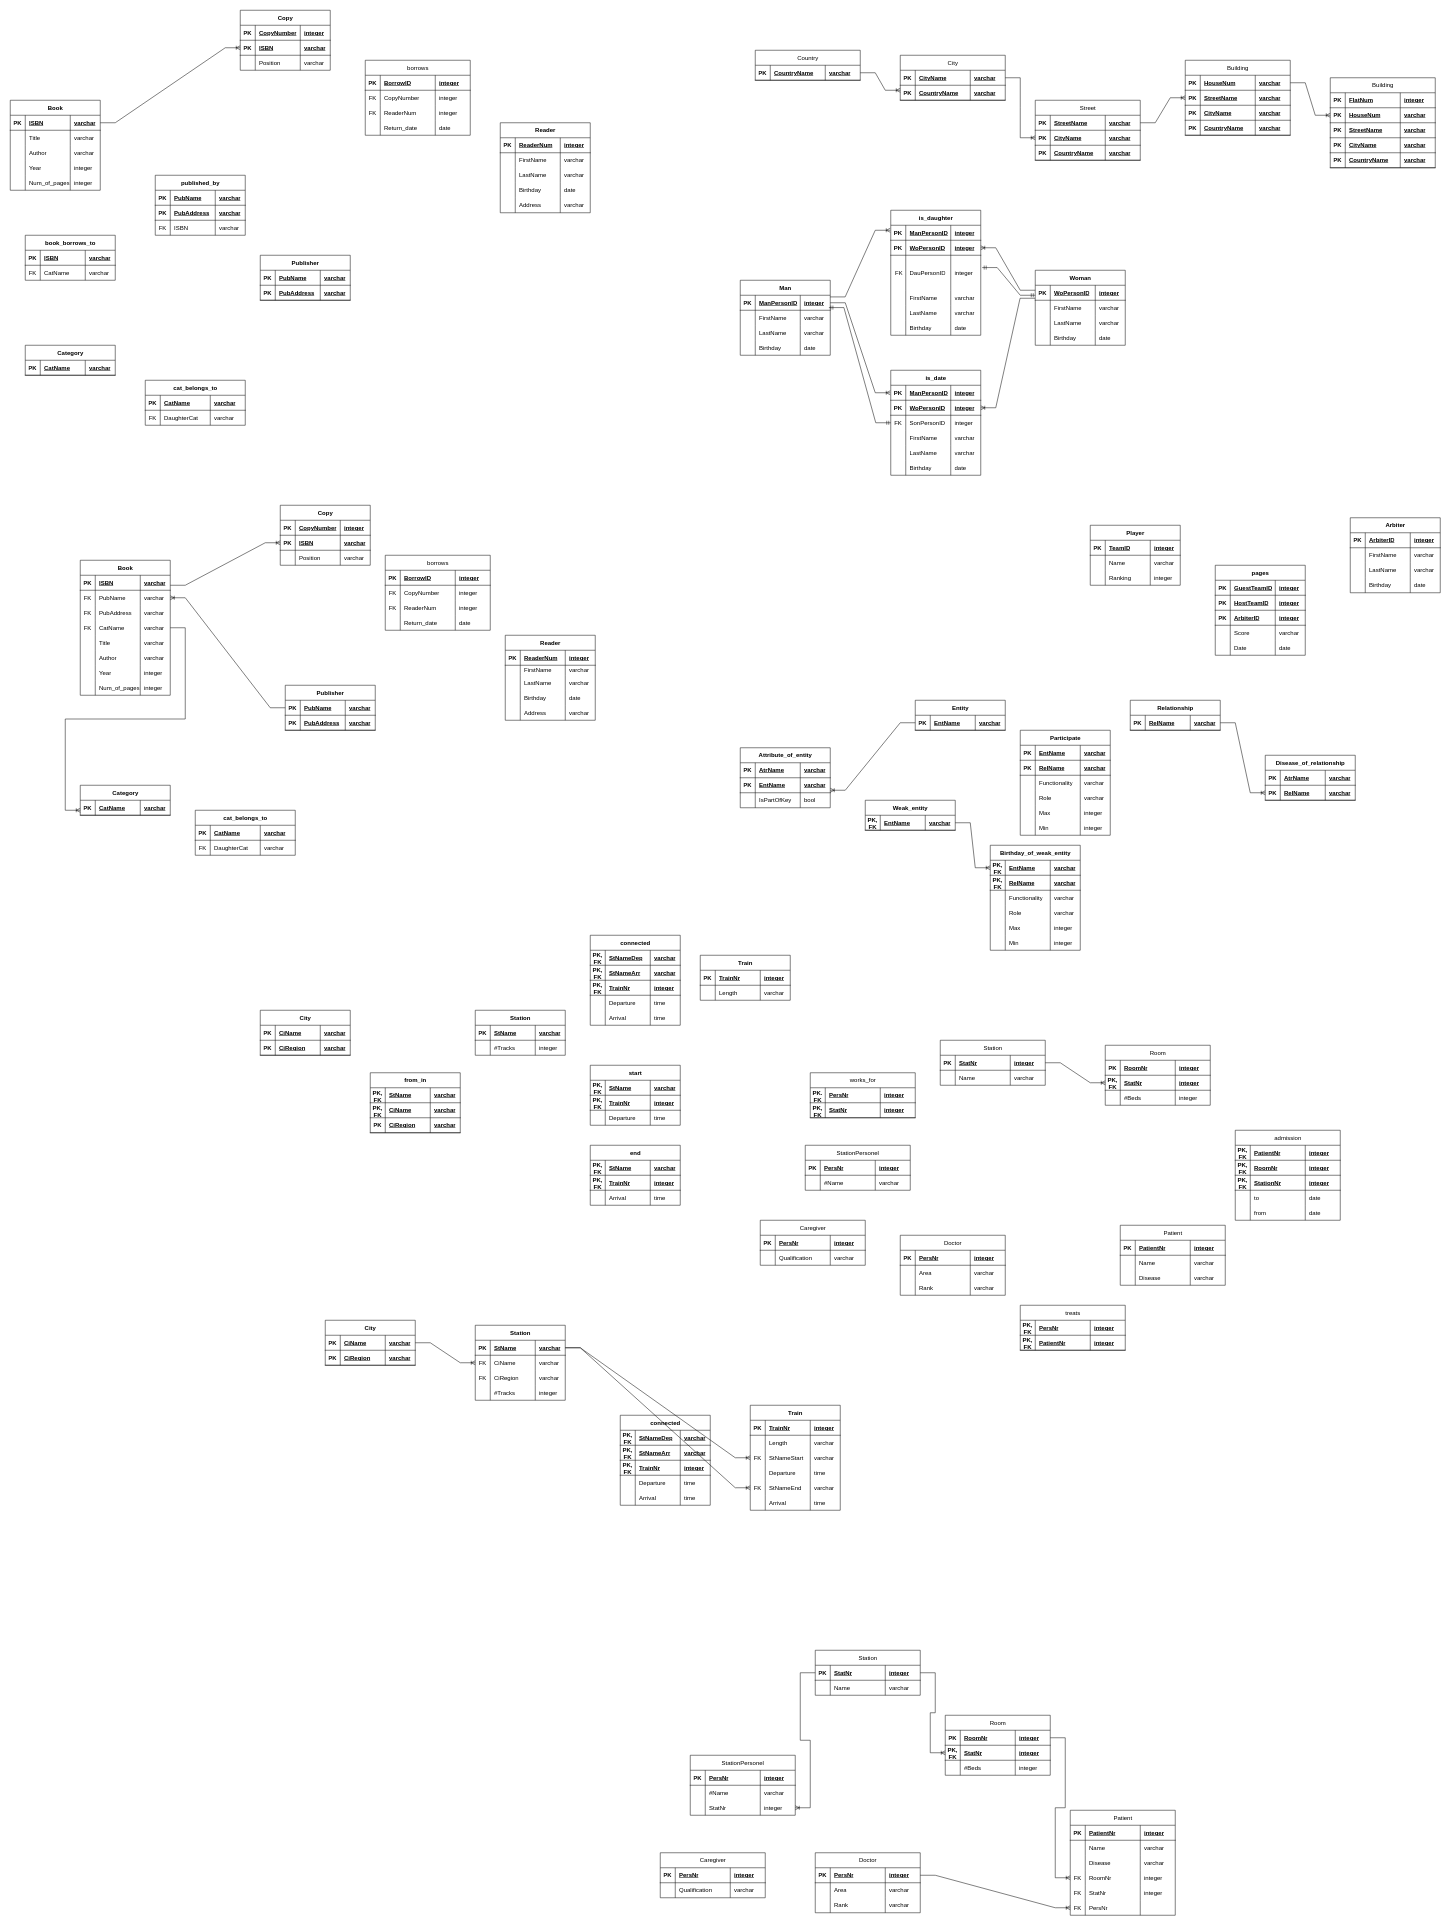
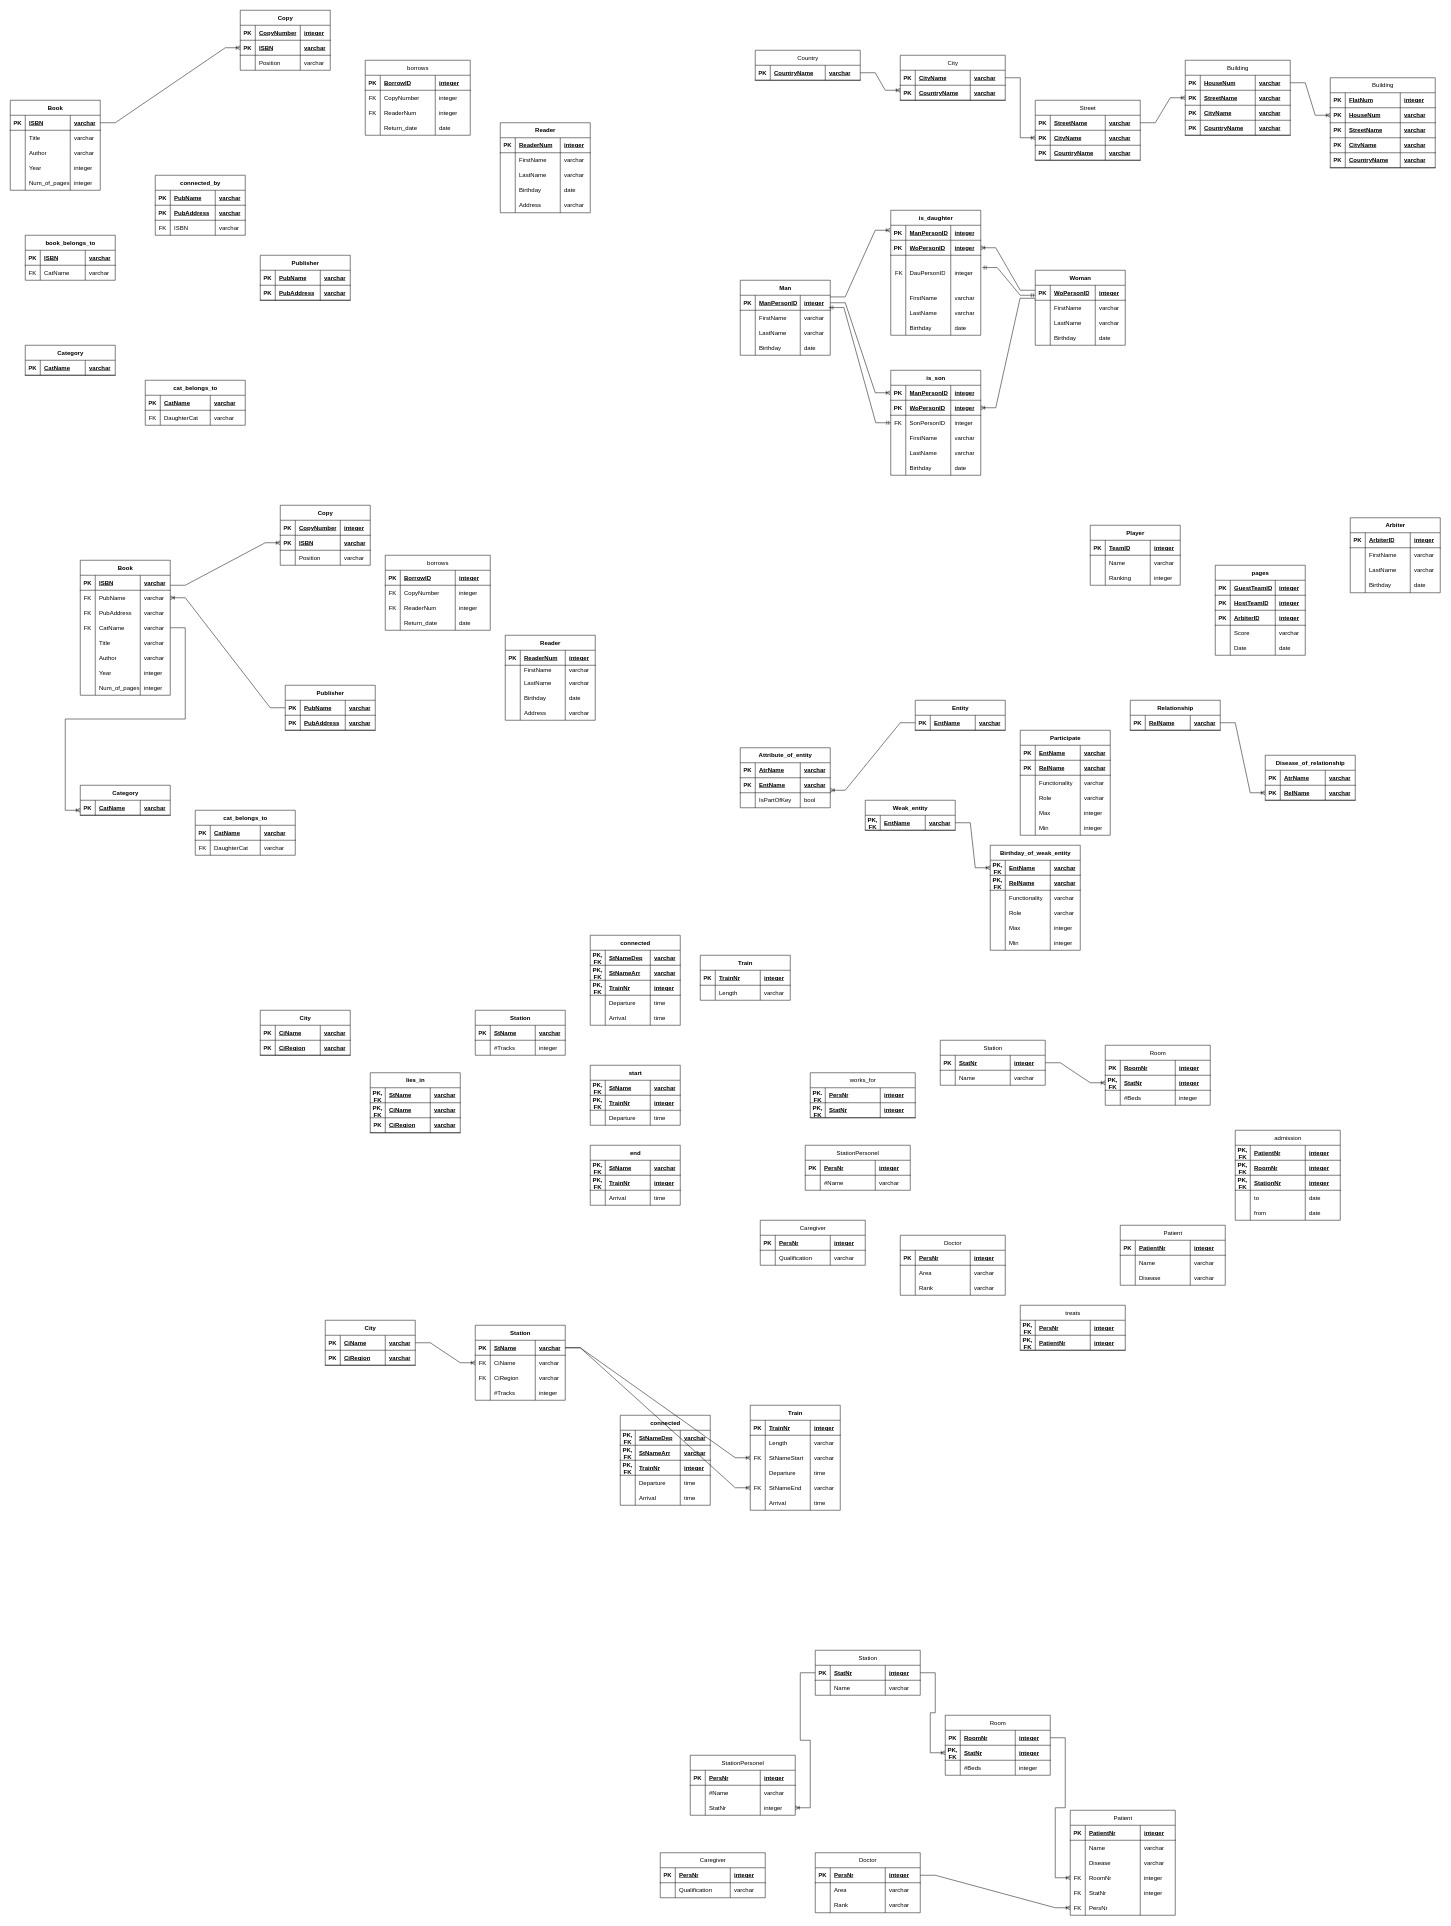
(201, 183) -> (201, 183)
(71, 243) -> (71, 243)
(936, 378) -> (936, 378)
(416, 1080) -> (416, 1080)
